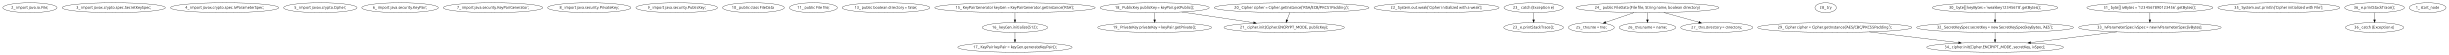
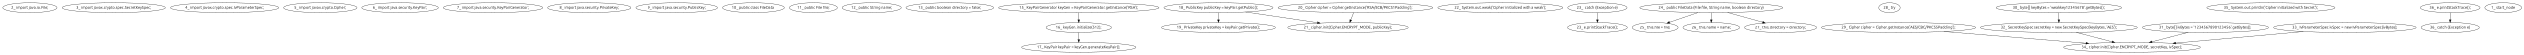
none -> (872, 8)
(2279, 8) -> (2271, 8)
(2150, 16) -> (2170, 37)
